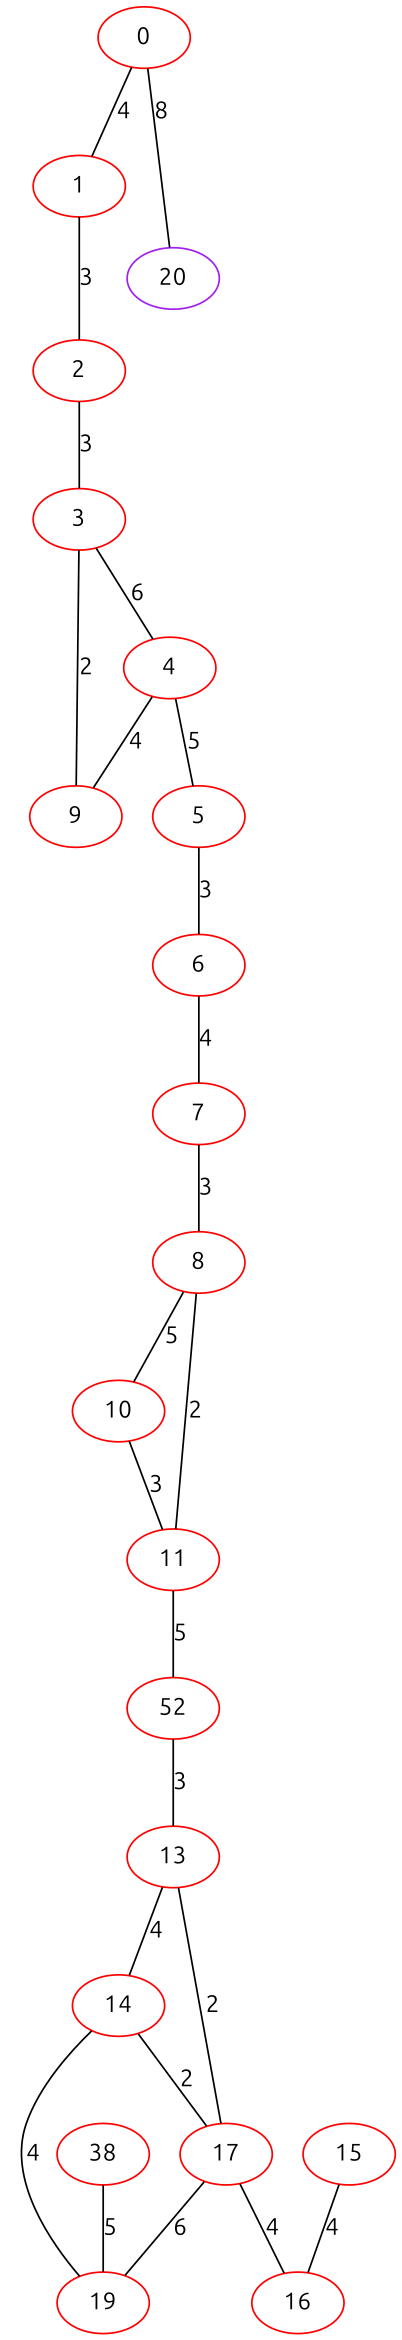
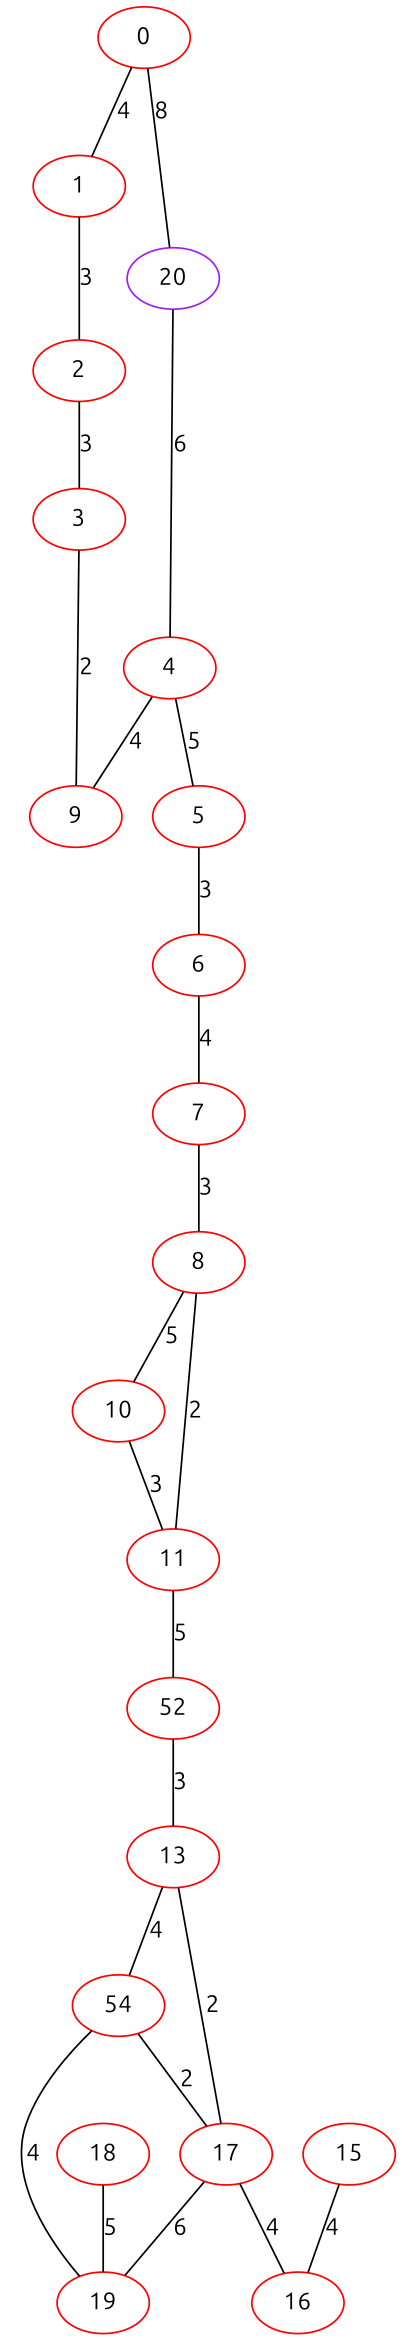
(125, 594) -> (172, 473)
(119, 2006) -> (119, 2006)
(103, 2154) -> (103, 2154)
